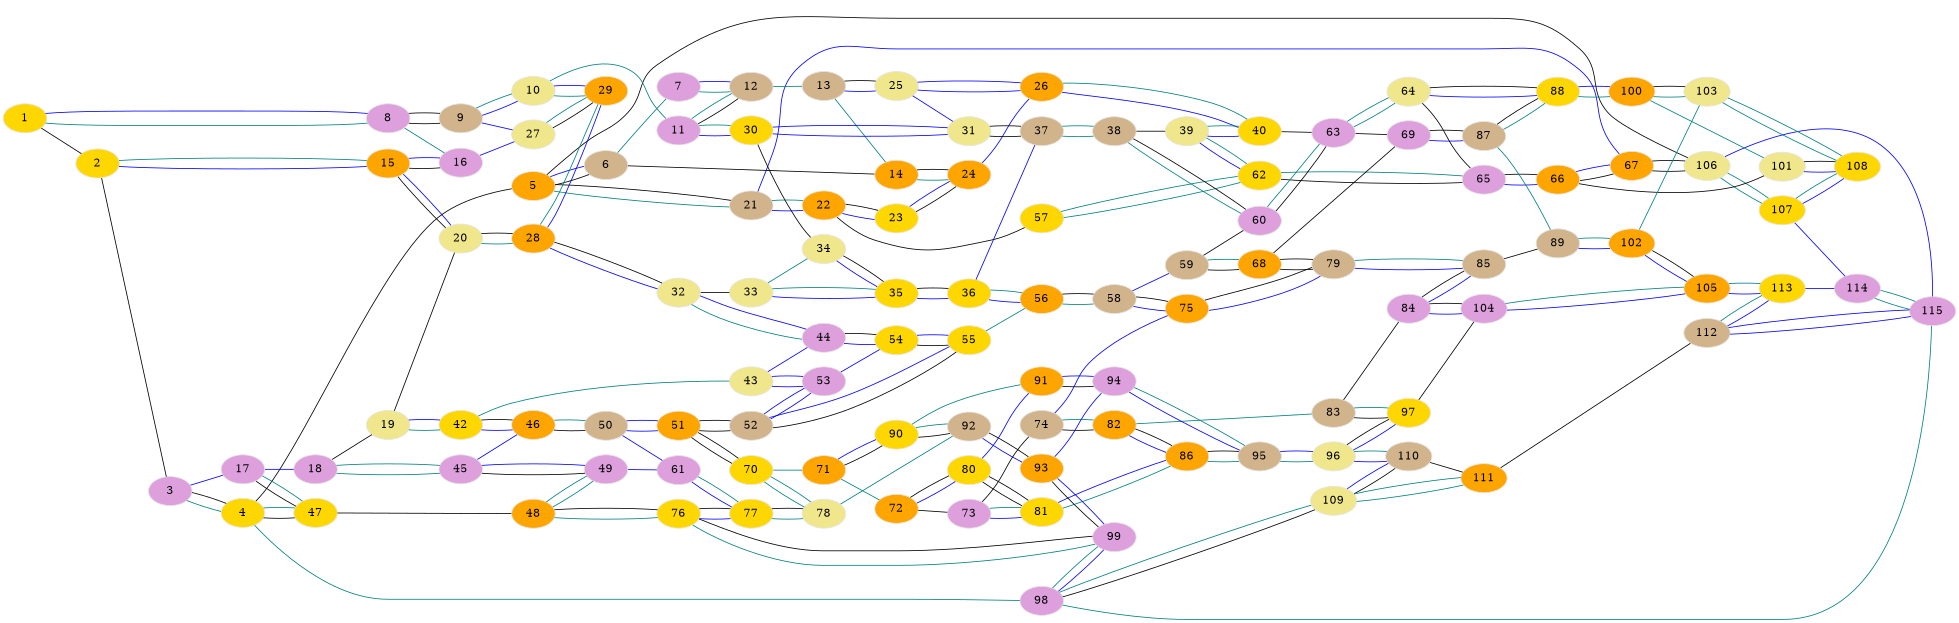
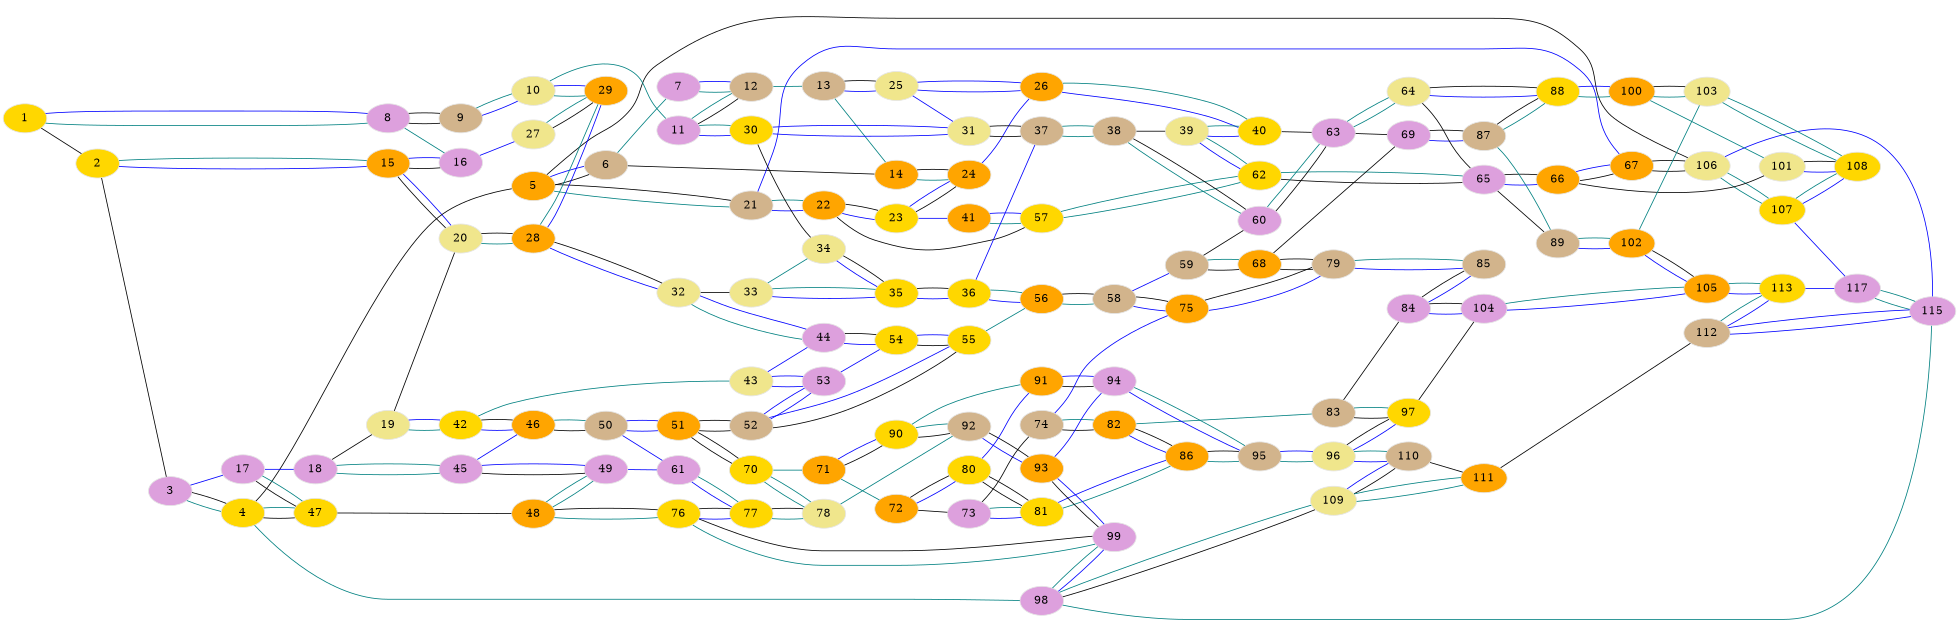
(497, 126) -> none
none -> (969, 218)
(1521, 254) -> (1521, 211)
(1857, 289) -> (1857, 289)
